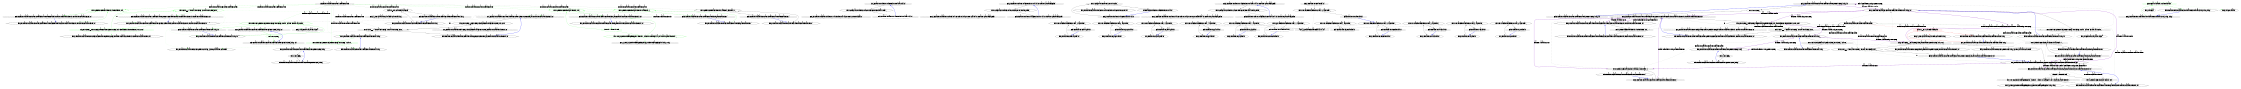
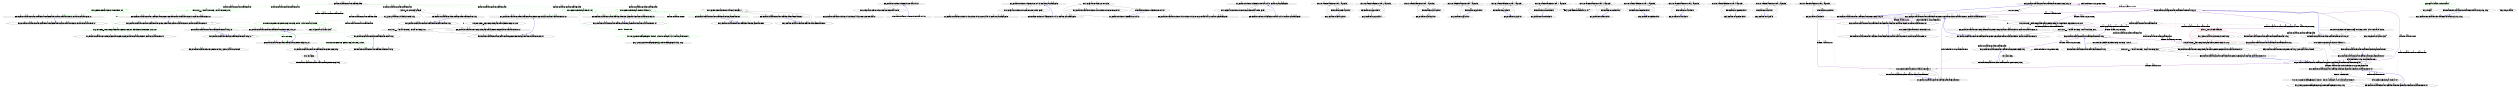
none -> (1735, 17)
(1366, 20) -> (1606, 13)
